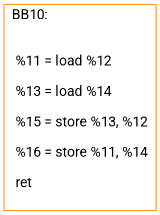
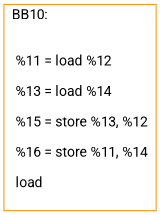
(22, 183) -> (27, 183)
